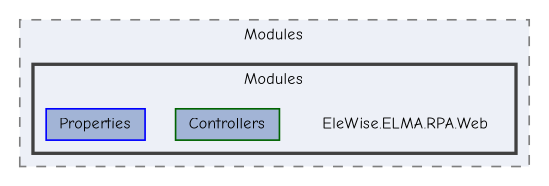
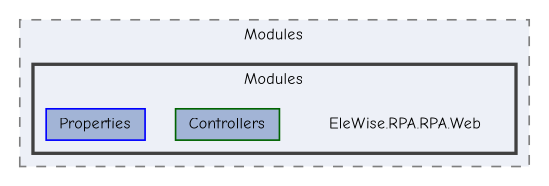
(406, 124) -> (406, 124)
